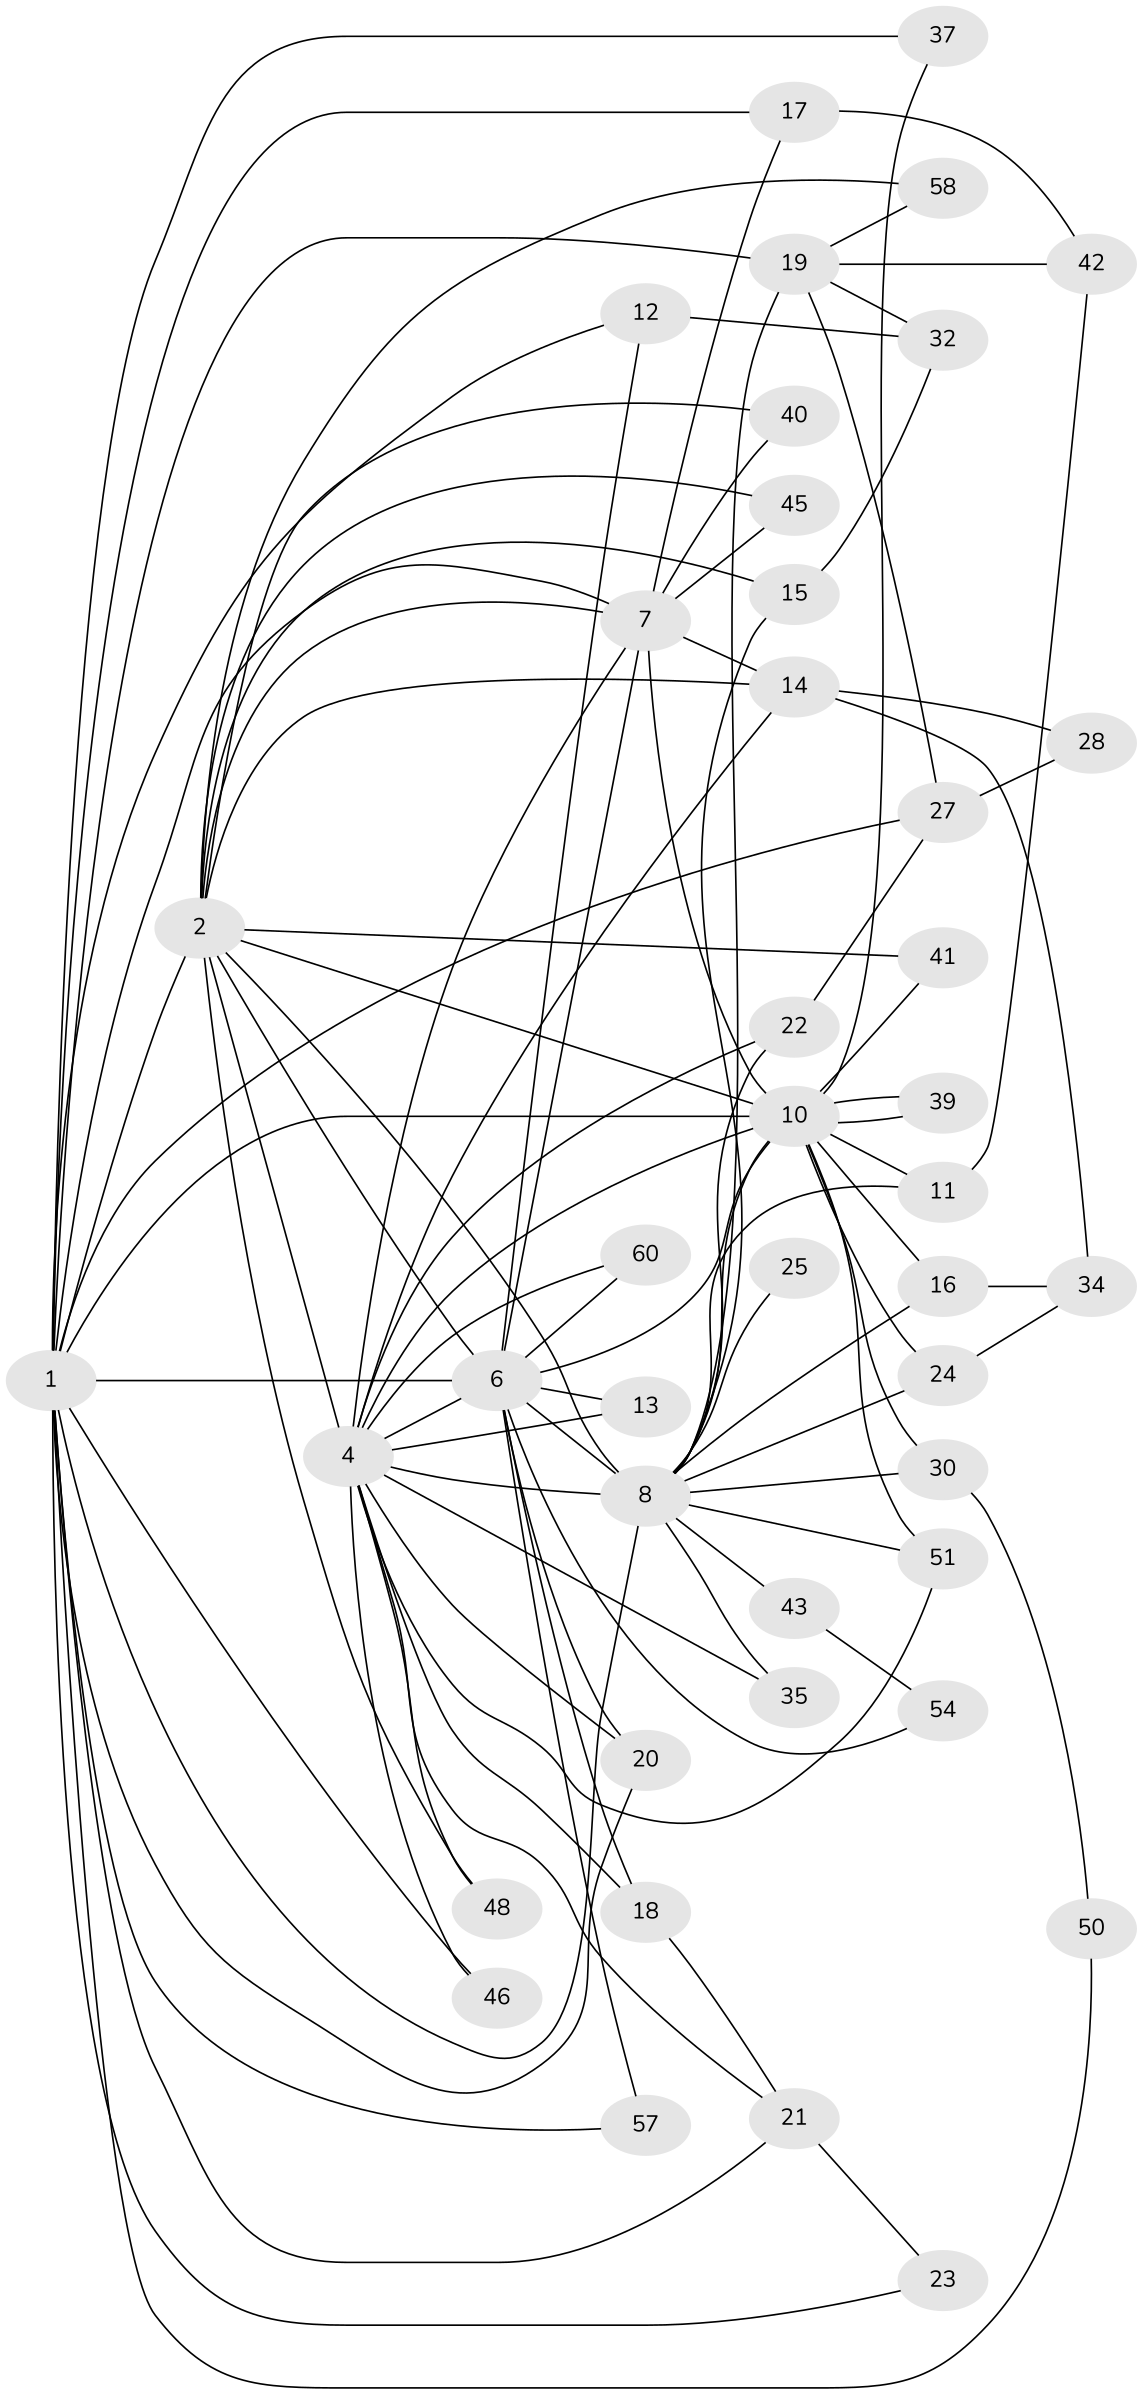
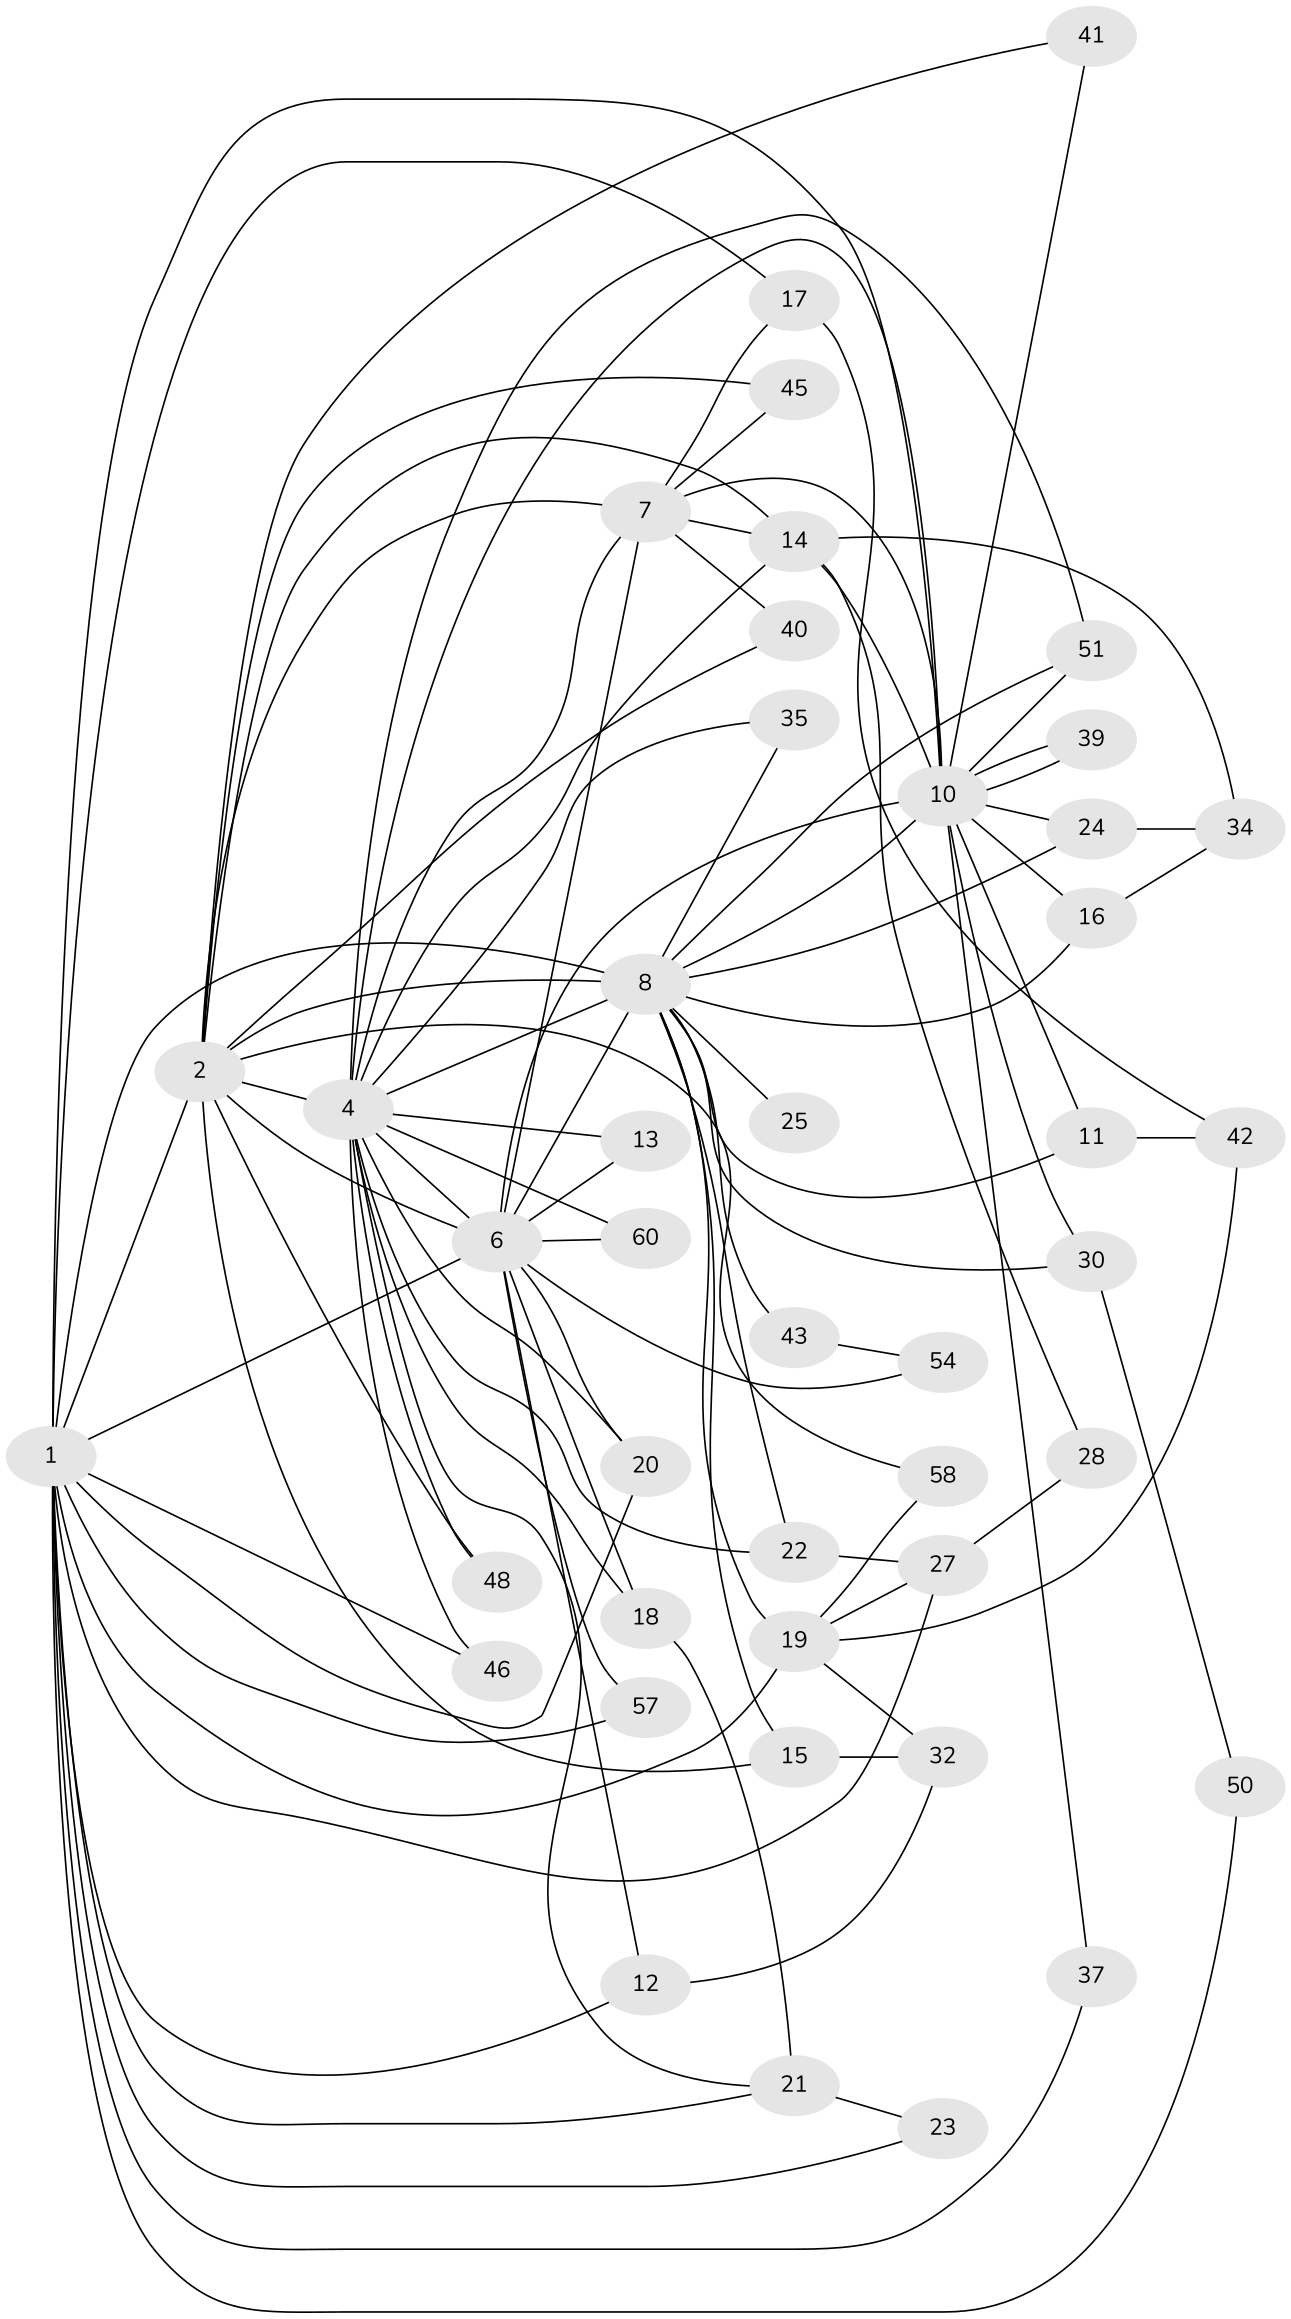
(180, 807) -> none
(497, 1022) -> (884, 662)
